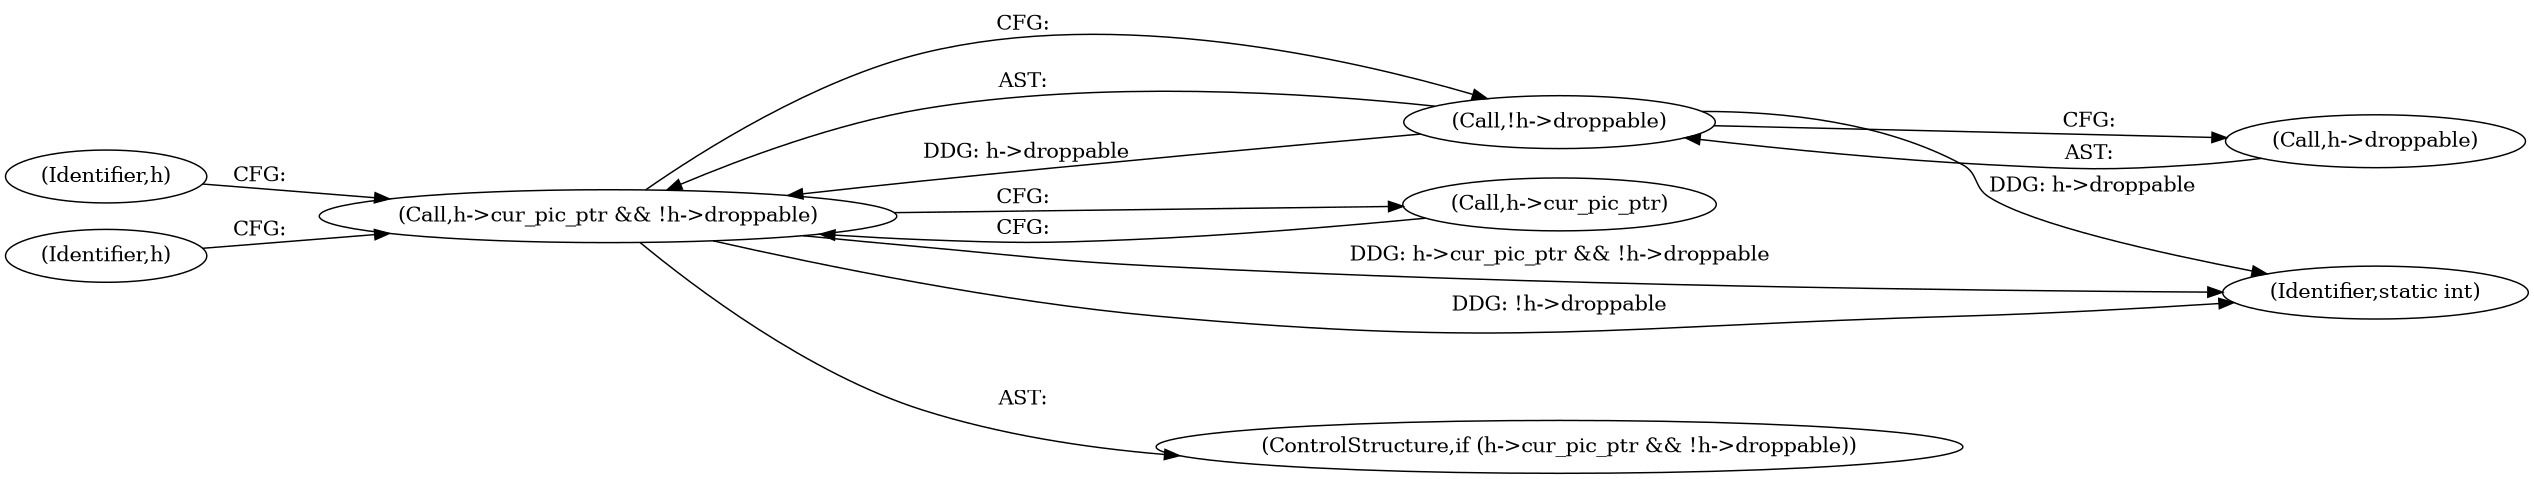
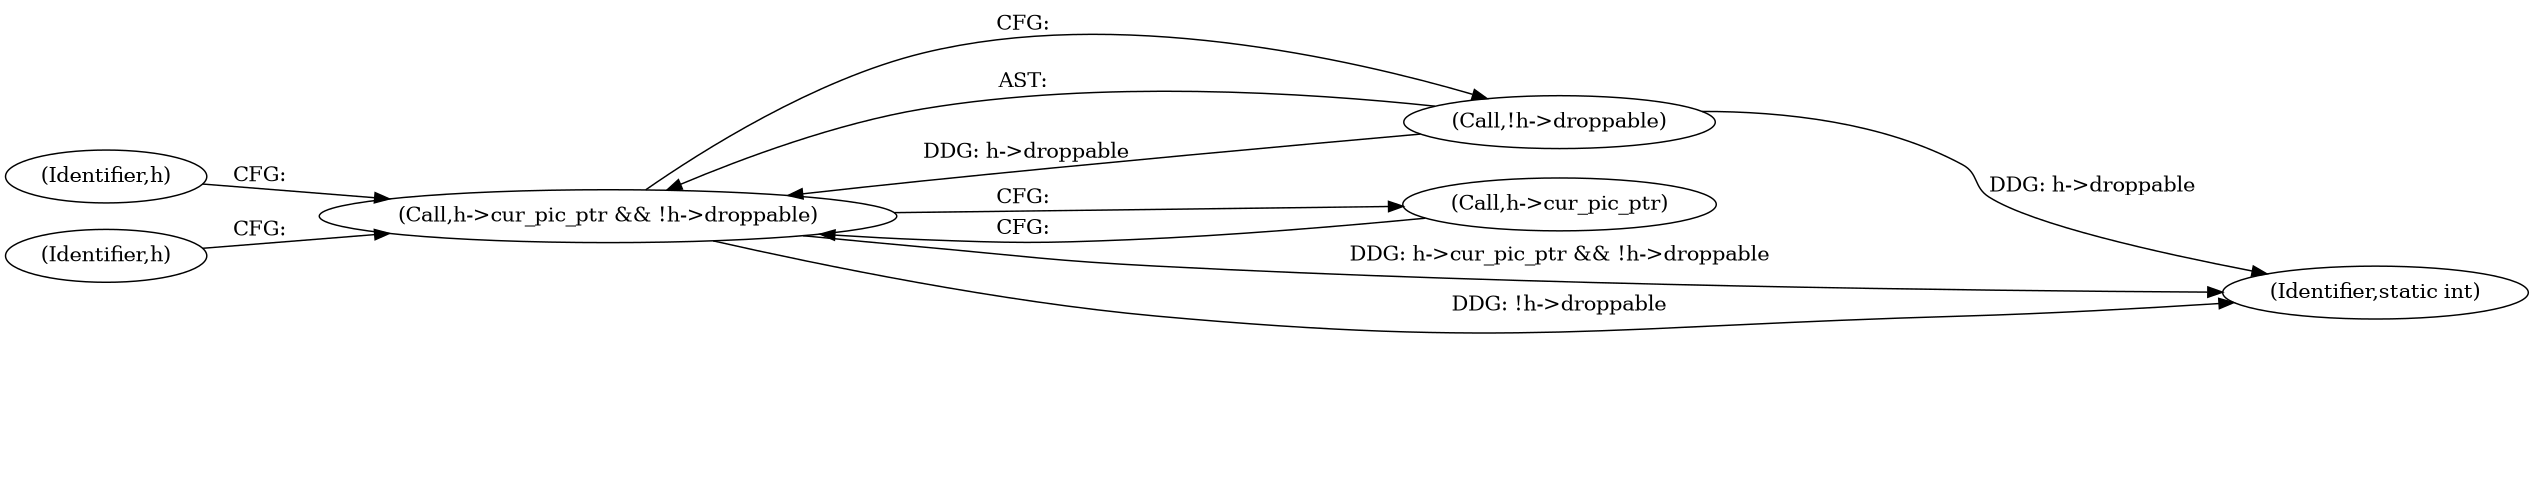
(2376, 141) -> none
(1560, 447) -> none
